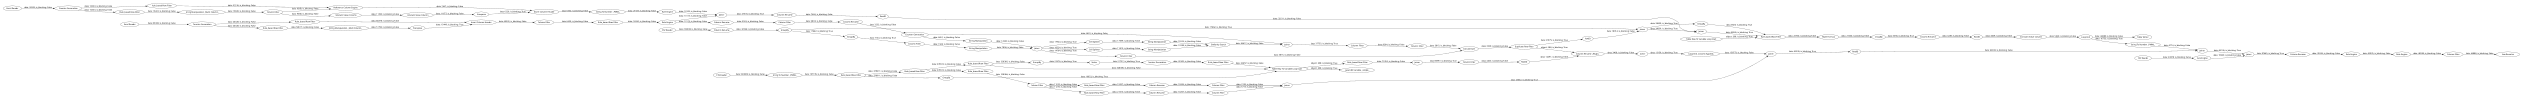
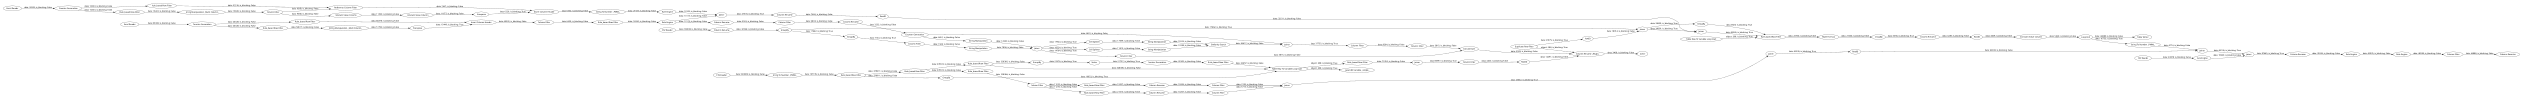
(346, 8) -> (346, 8)
(1494, 48) -> (1524, 53)
(1701, 54) -> none
(2508, 54) -> (2508, 54)
